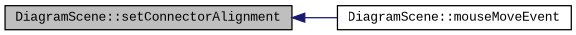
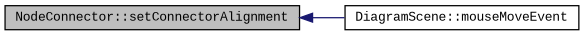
(149, 18) -> (152, 18)
